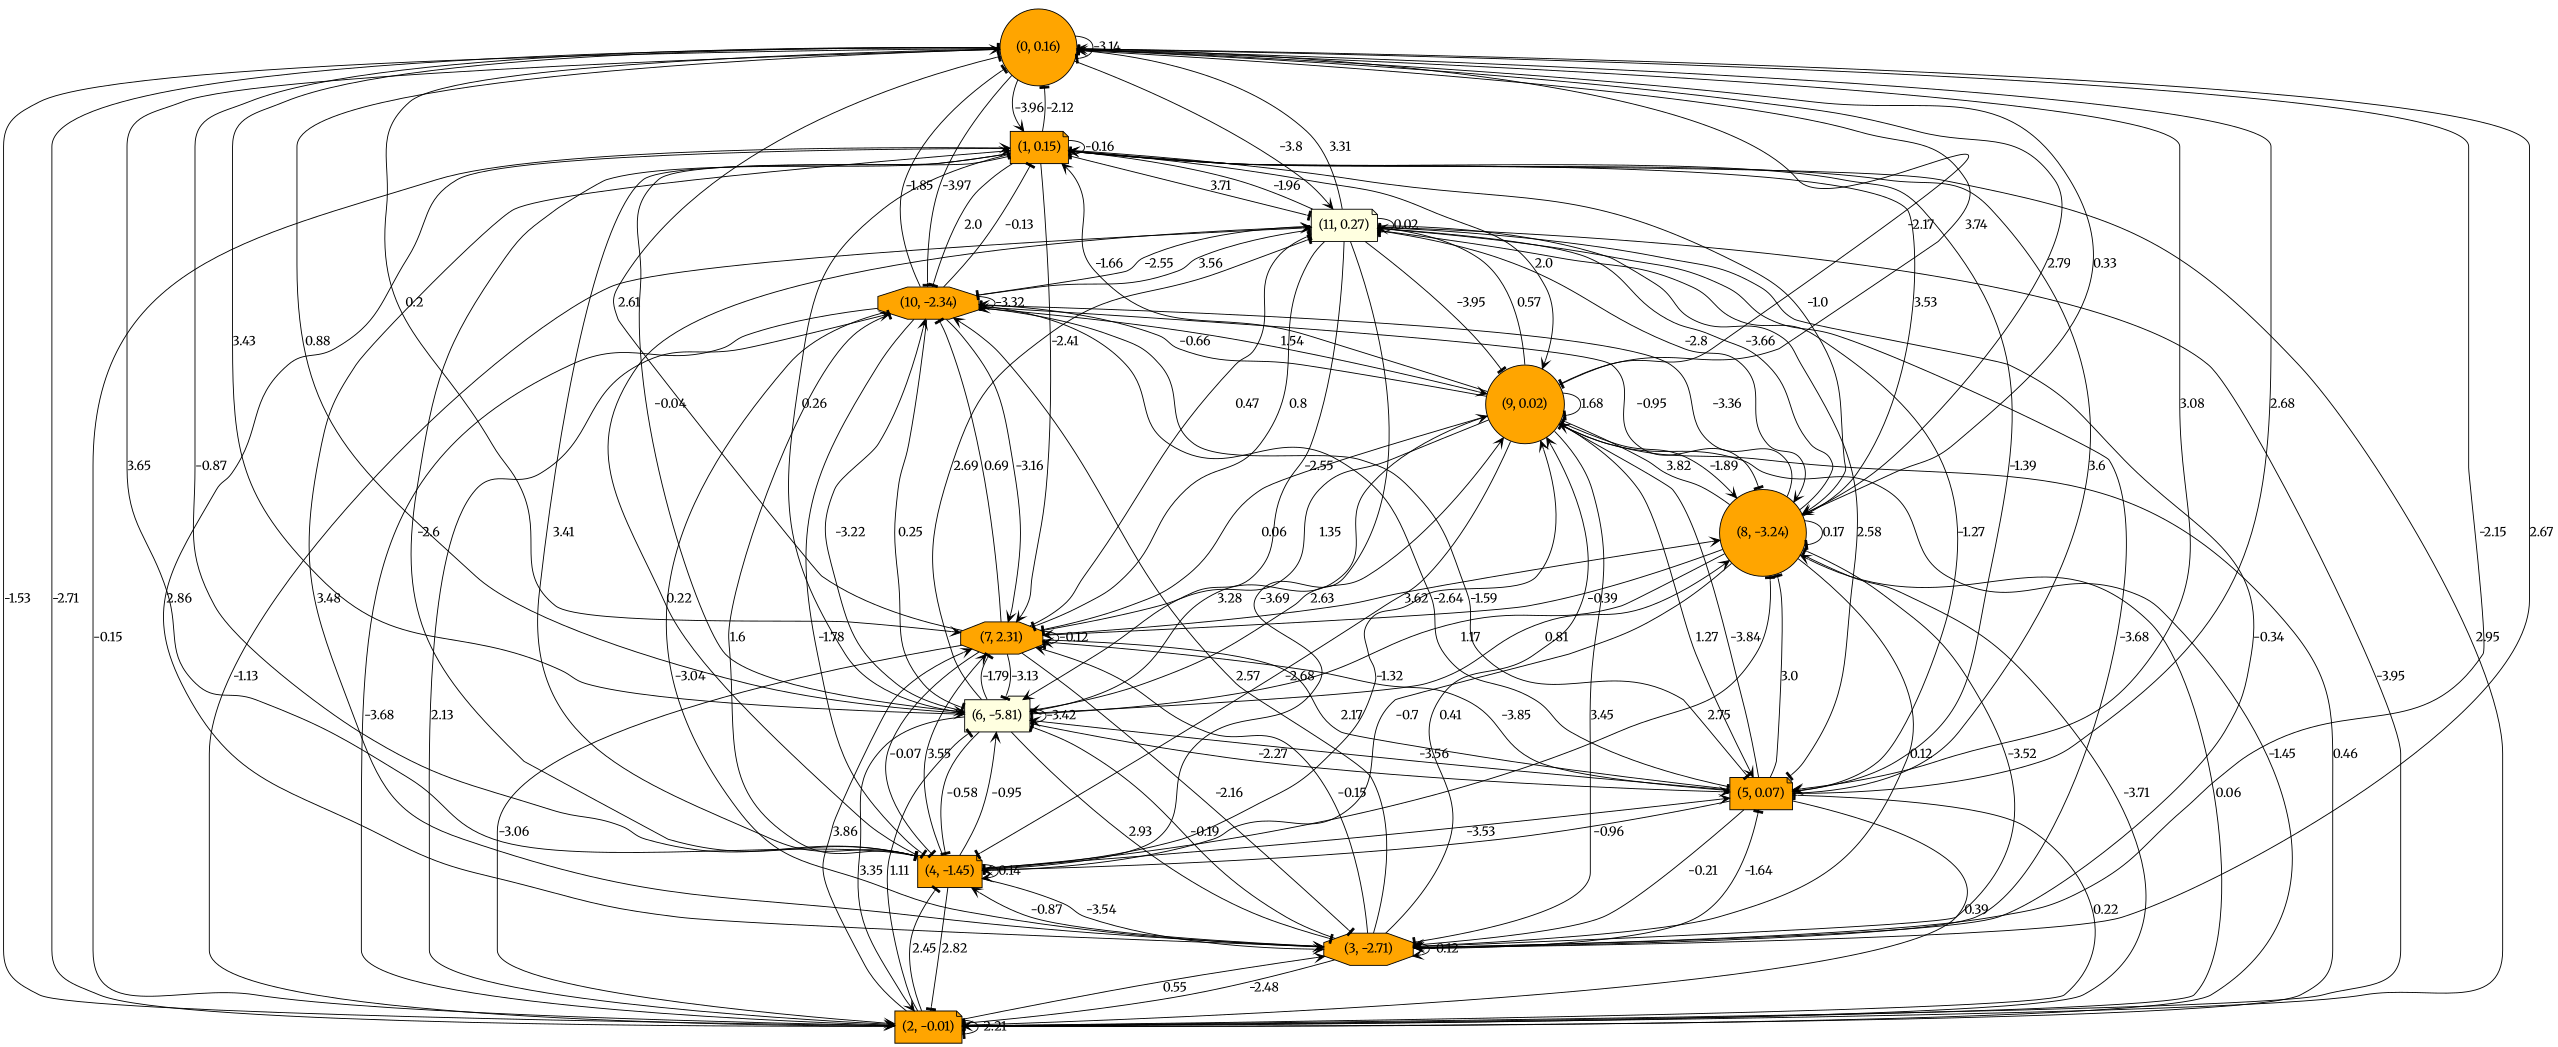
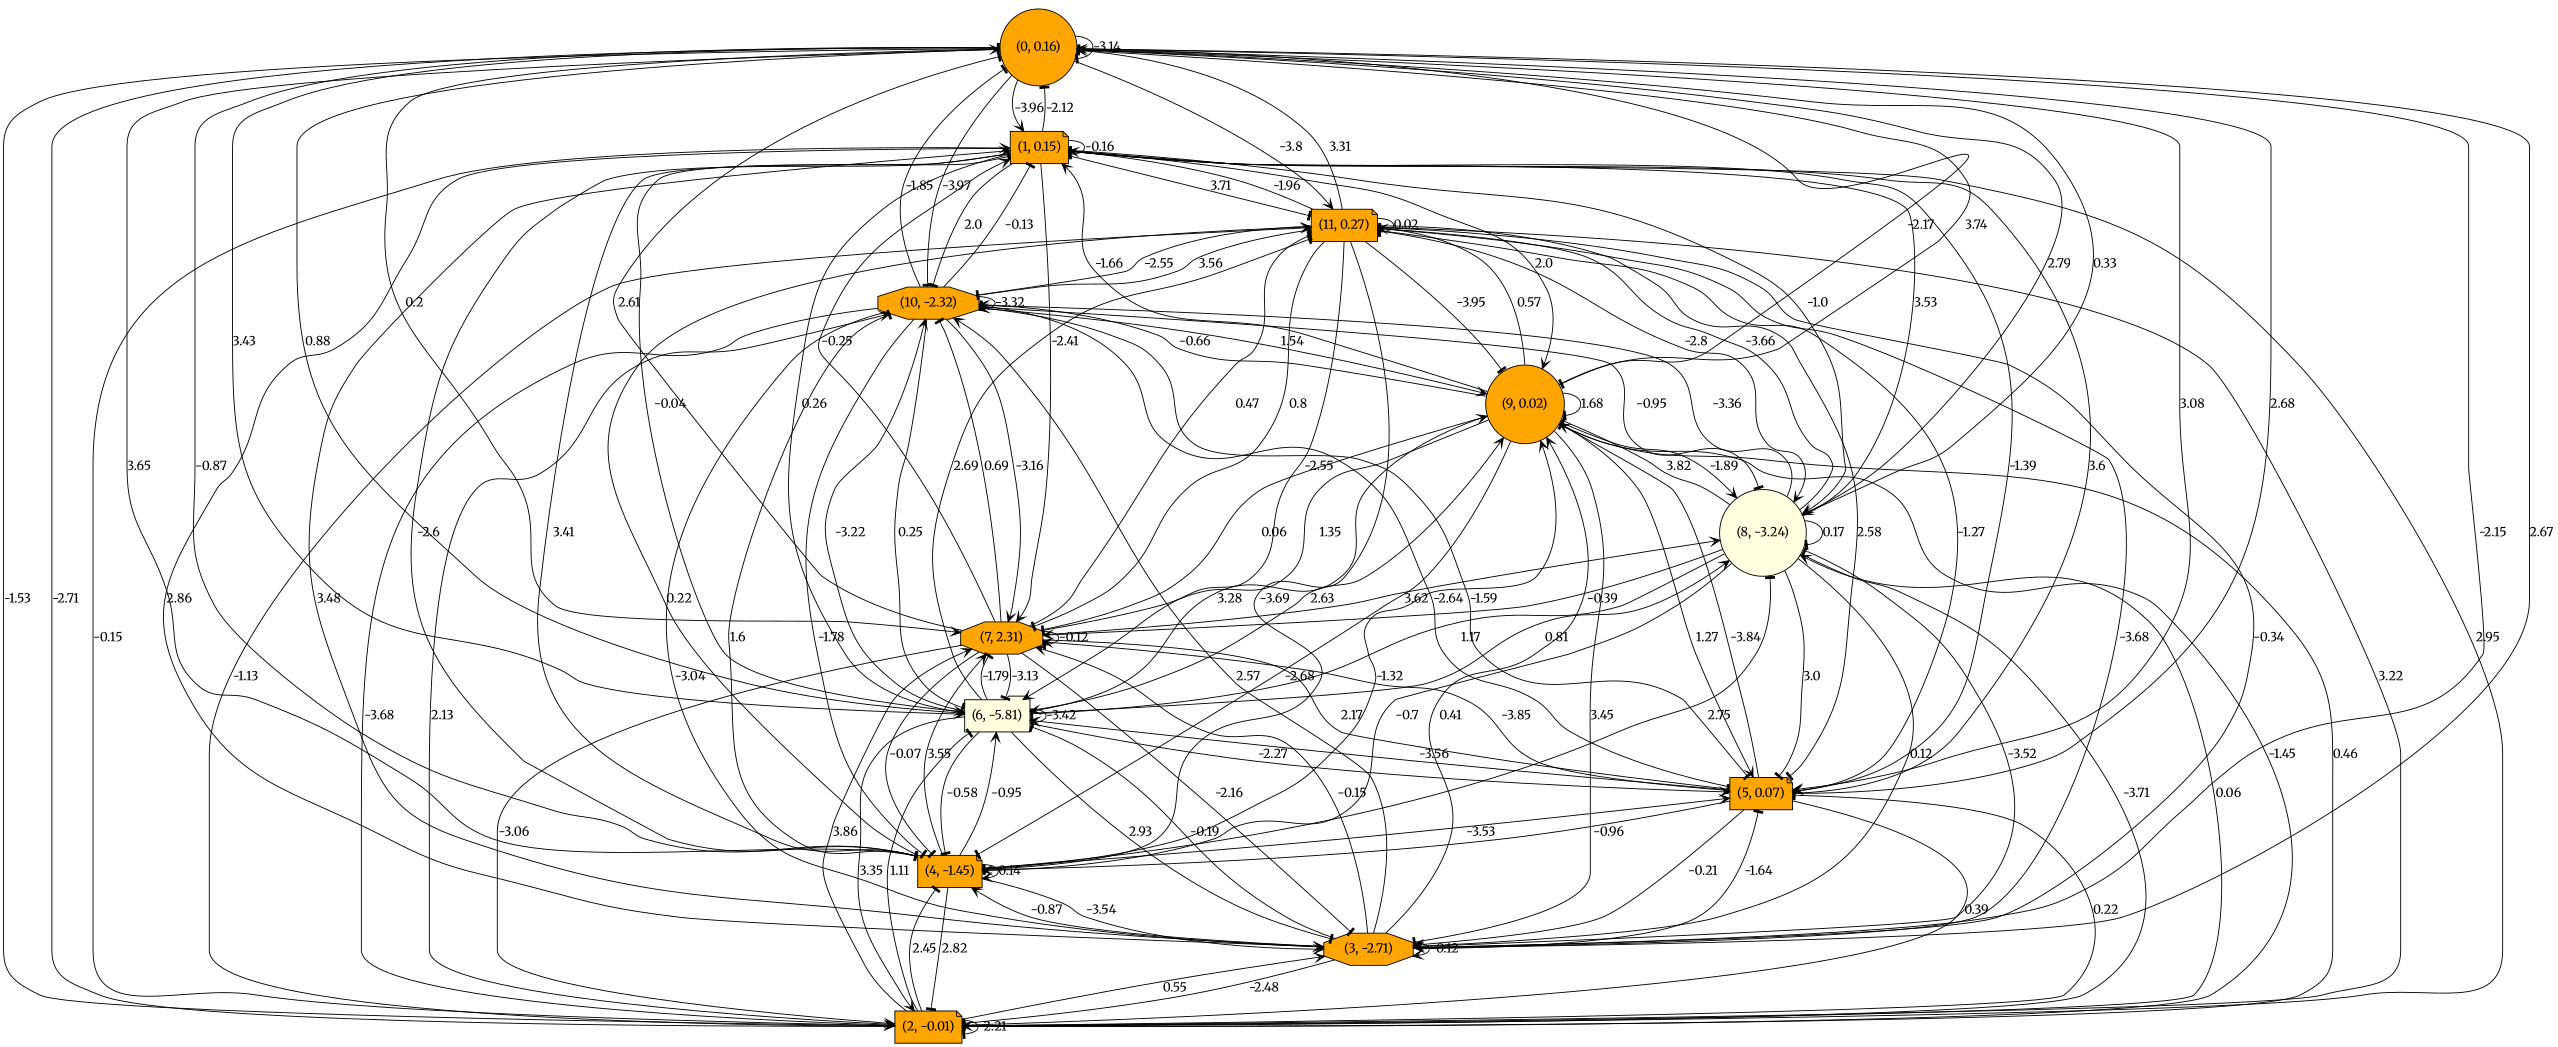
(1753, 177) -> (1753, 177)
(1344, 225) -> (1344, 225)
(928, 303) -> (928, 303)
none -> (836, 371)
(1763, 533) -> (1763, 533)
(2391, 677) -> (2391, 677)
(1781, 678) -> (1803, 673)
